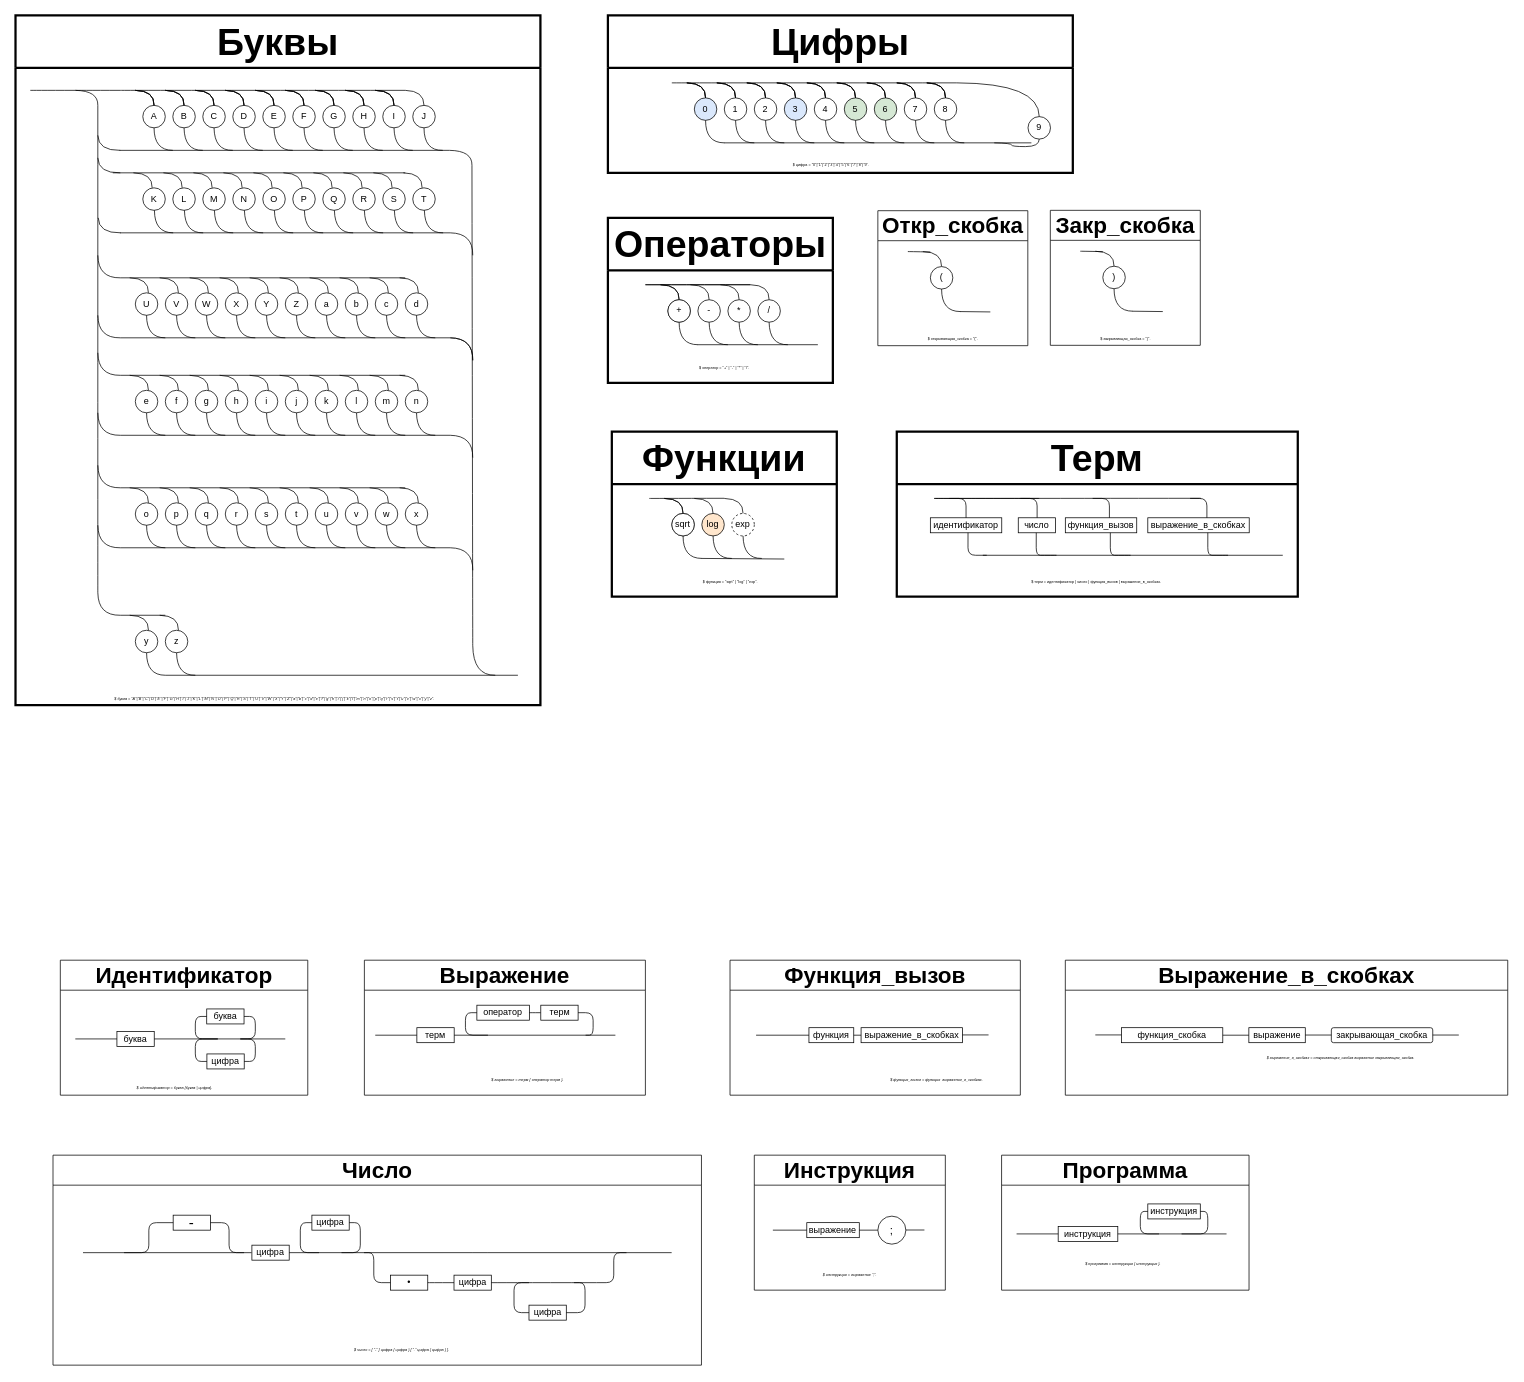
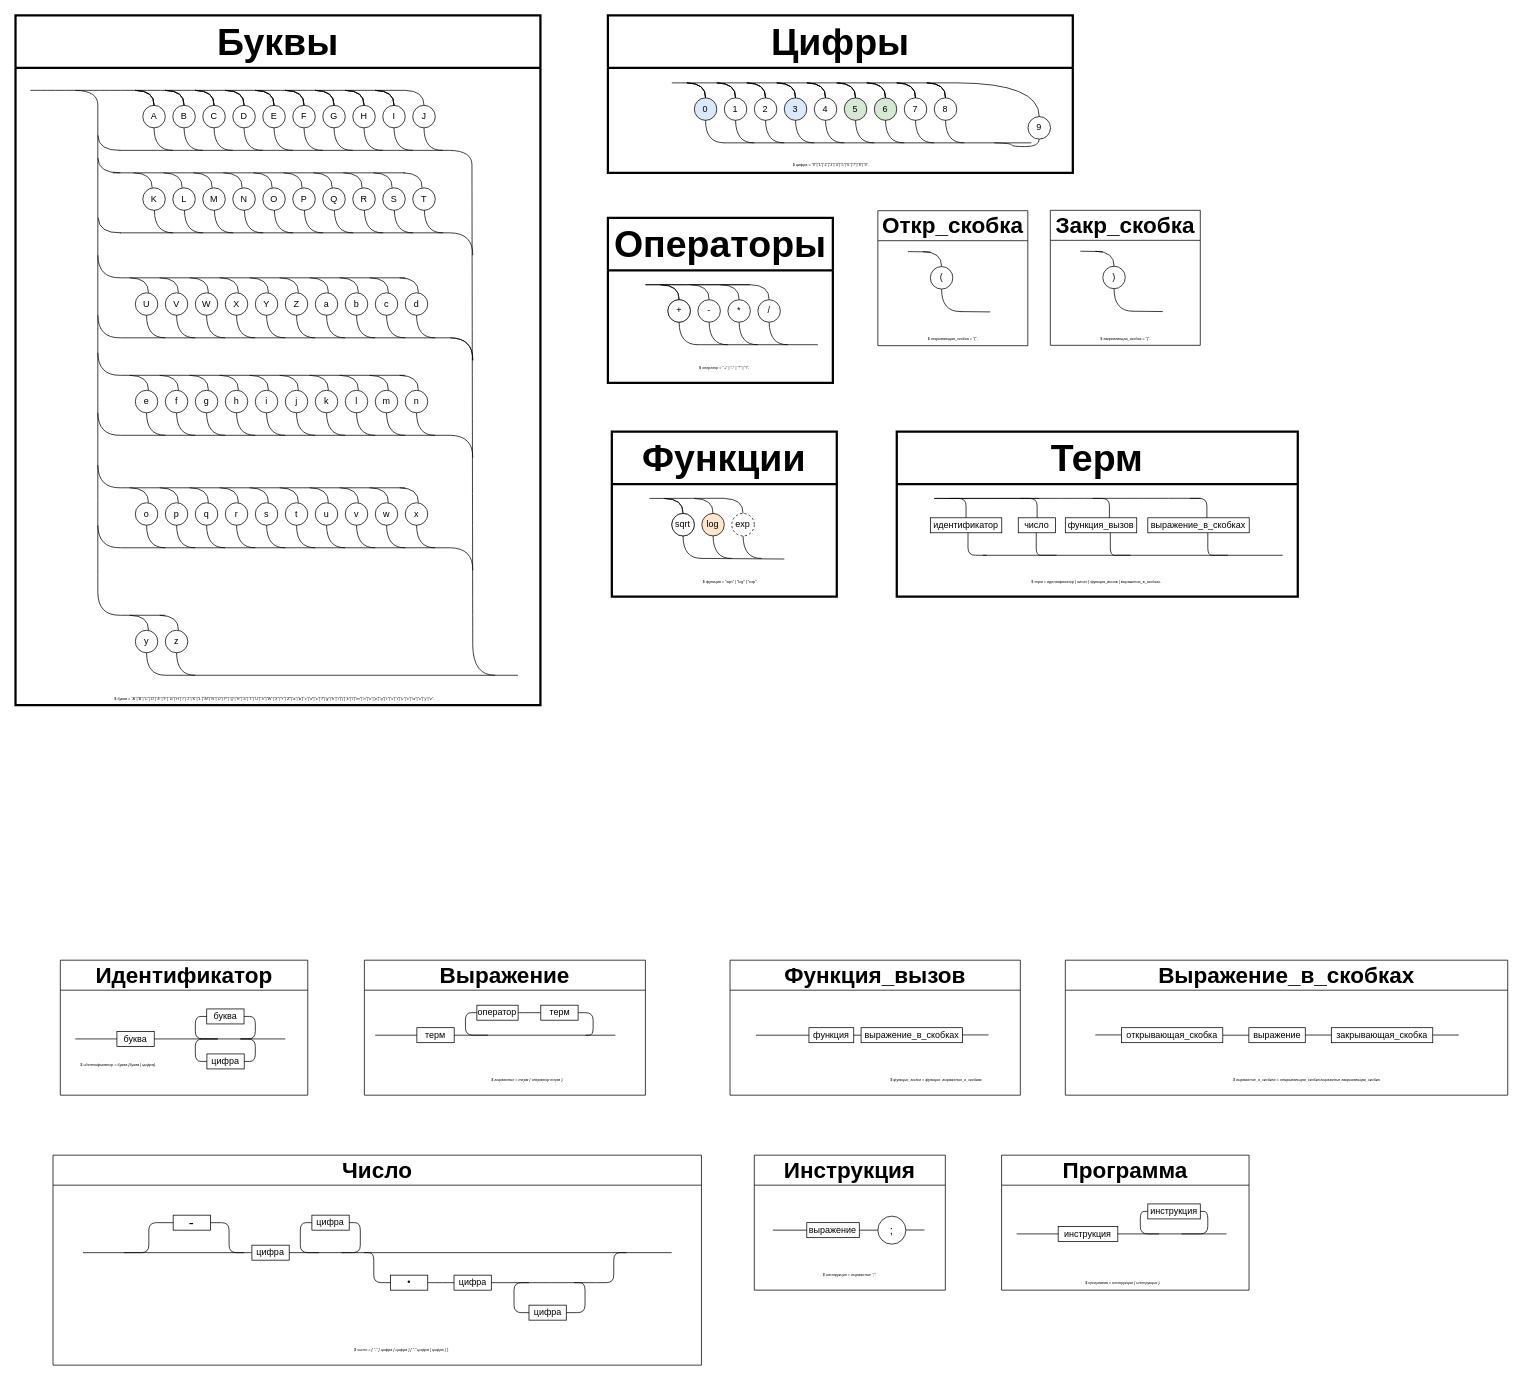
(503, 1013) -> (497, 1013)
(1172, 1035) -> (1172, 1035)
(1382, 1035) -> (1382, 1035)
(1345, 1058) -> (1311, 1080)
(176, 1088) -> (120, 1065)
(1125, 1264) -> (1125, 1283)
